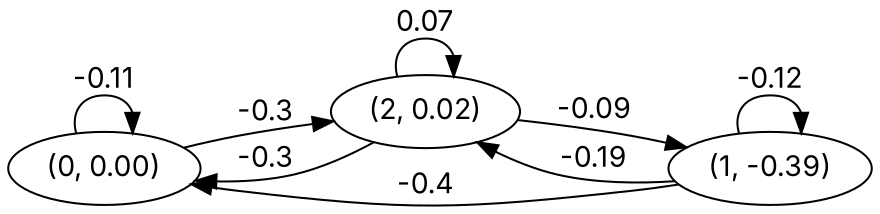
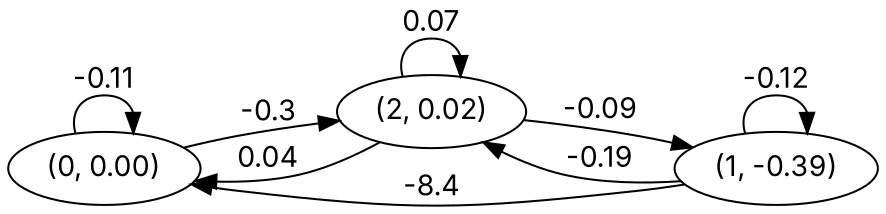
(266, 159) -> (269, 159)
(425, 186) -> (432, 188)
